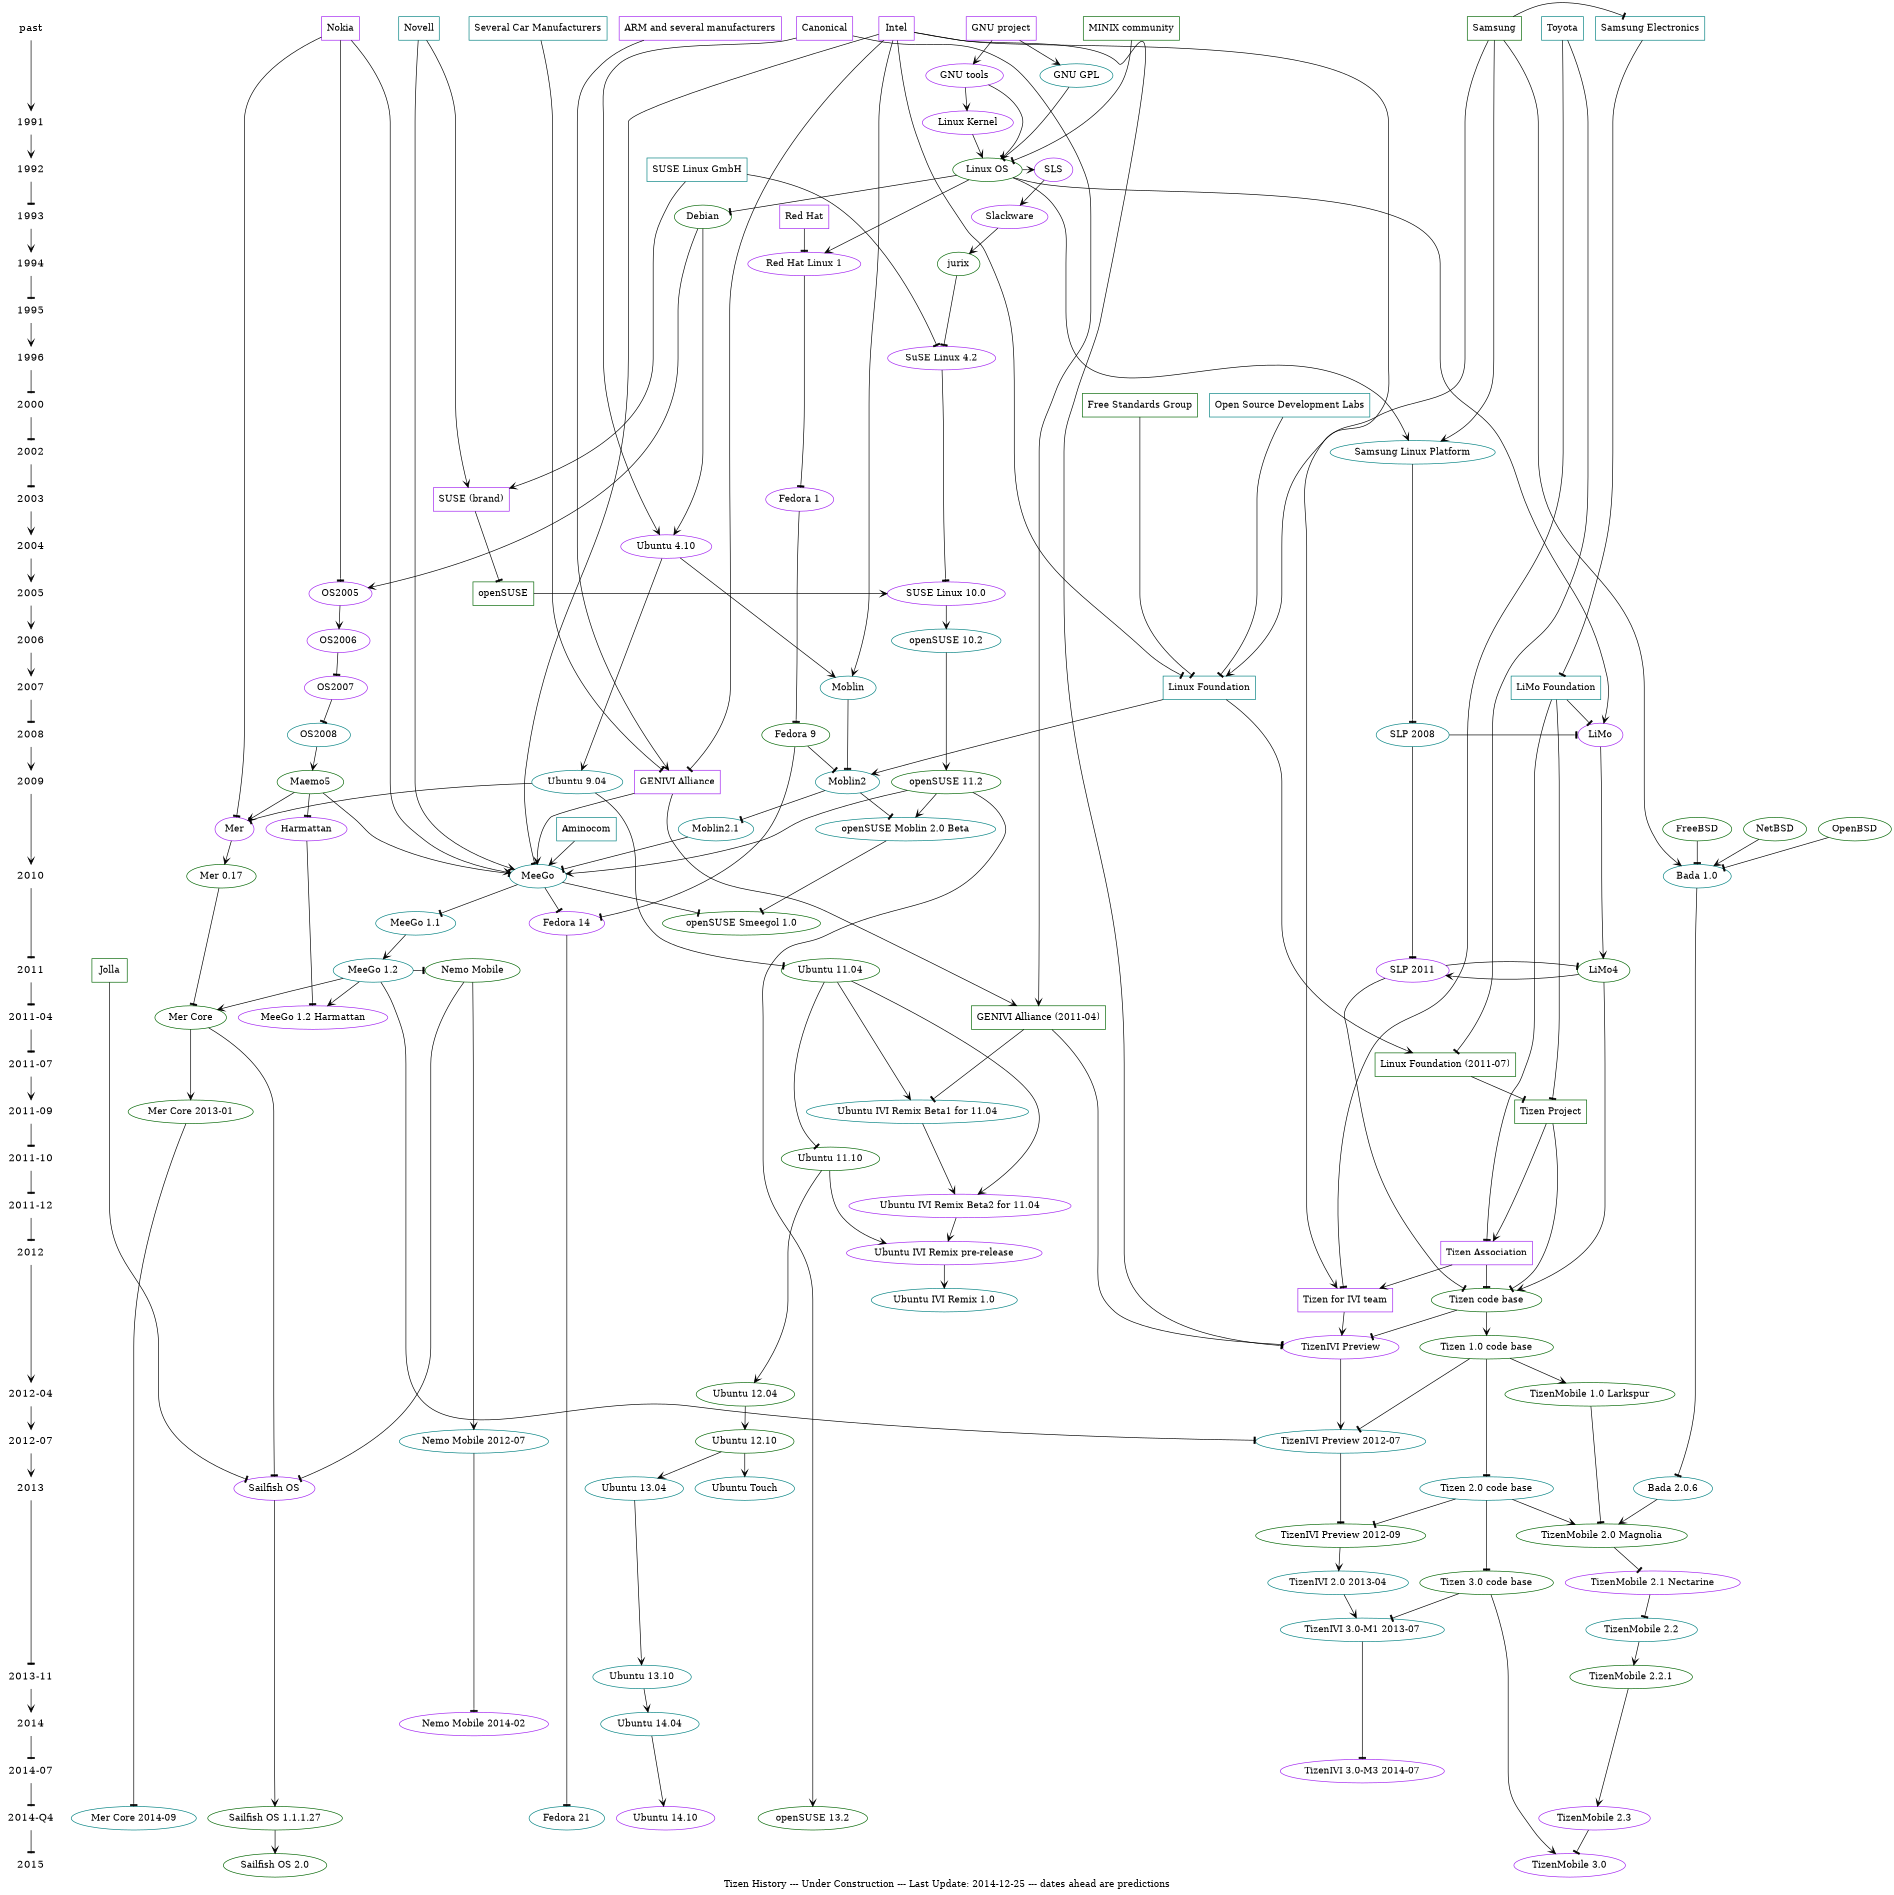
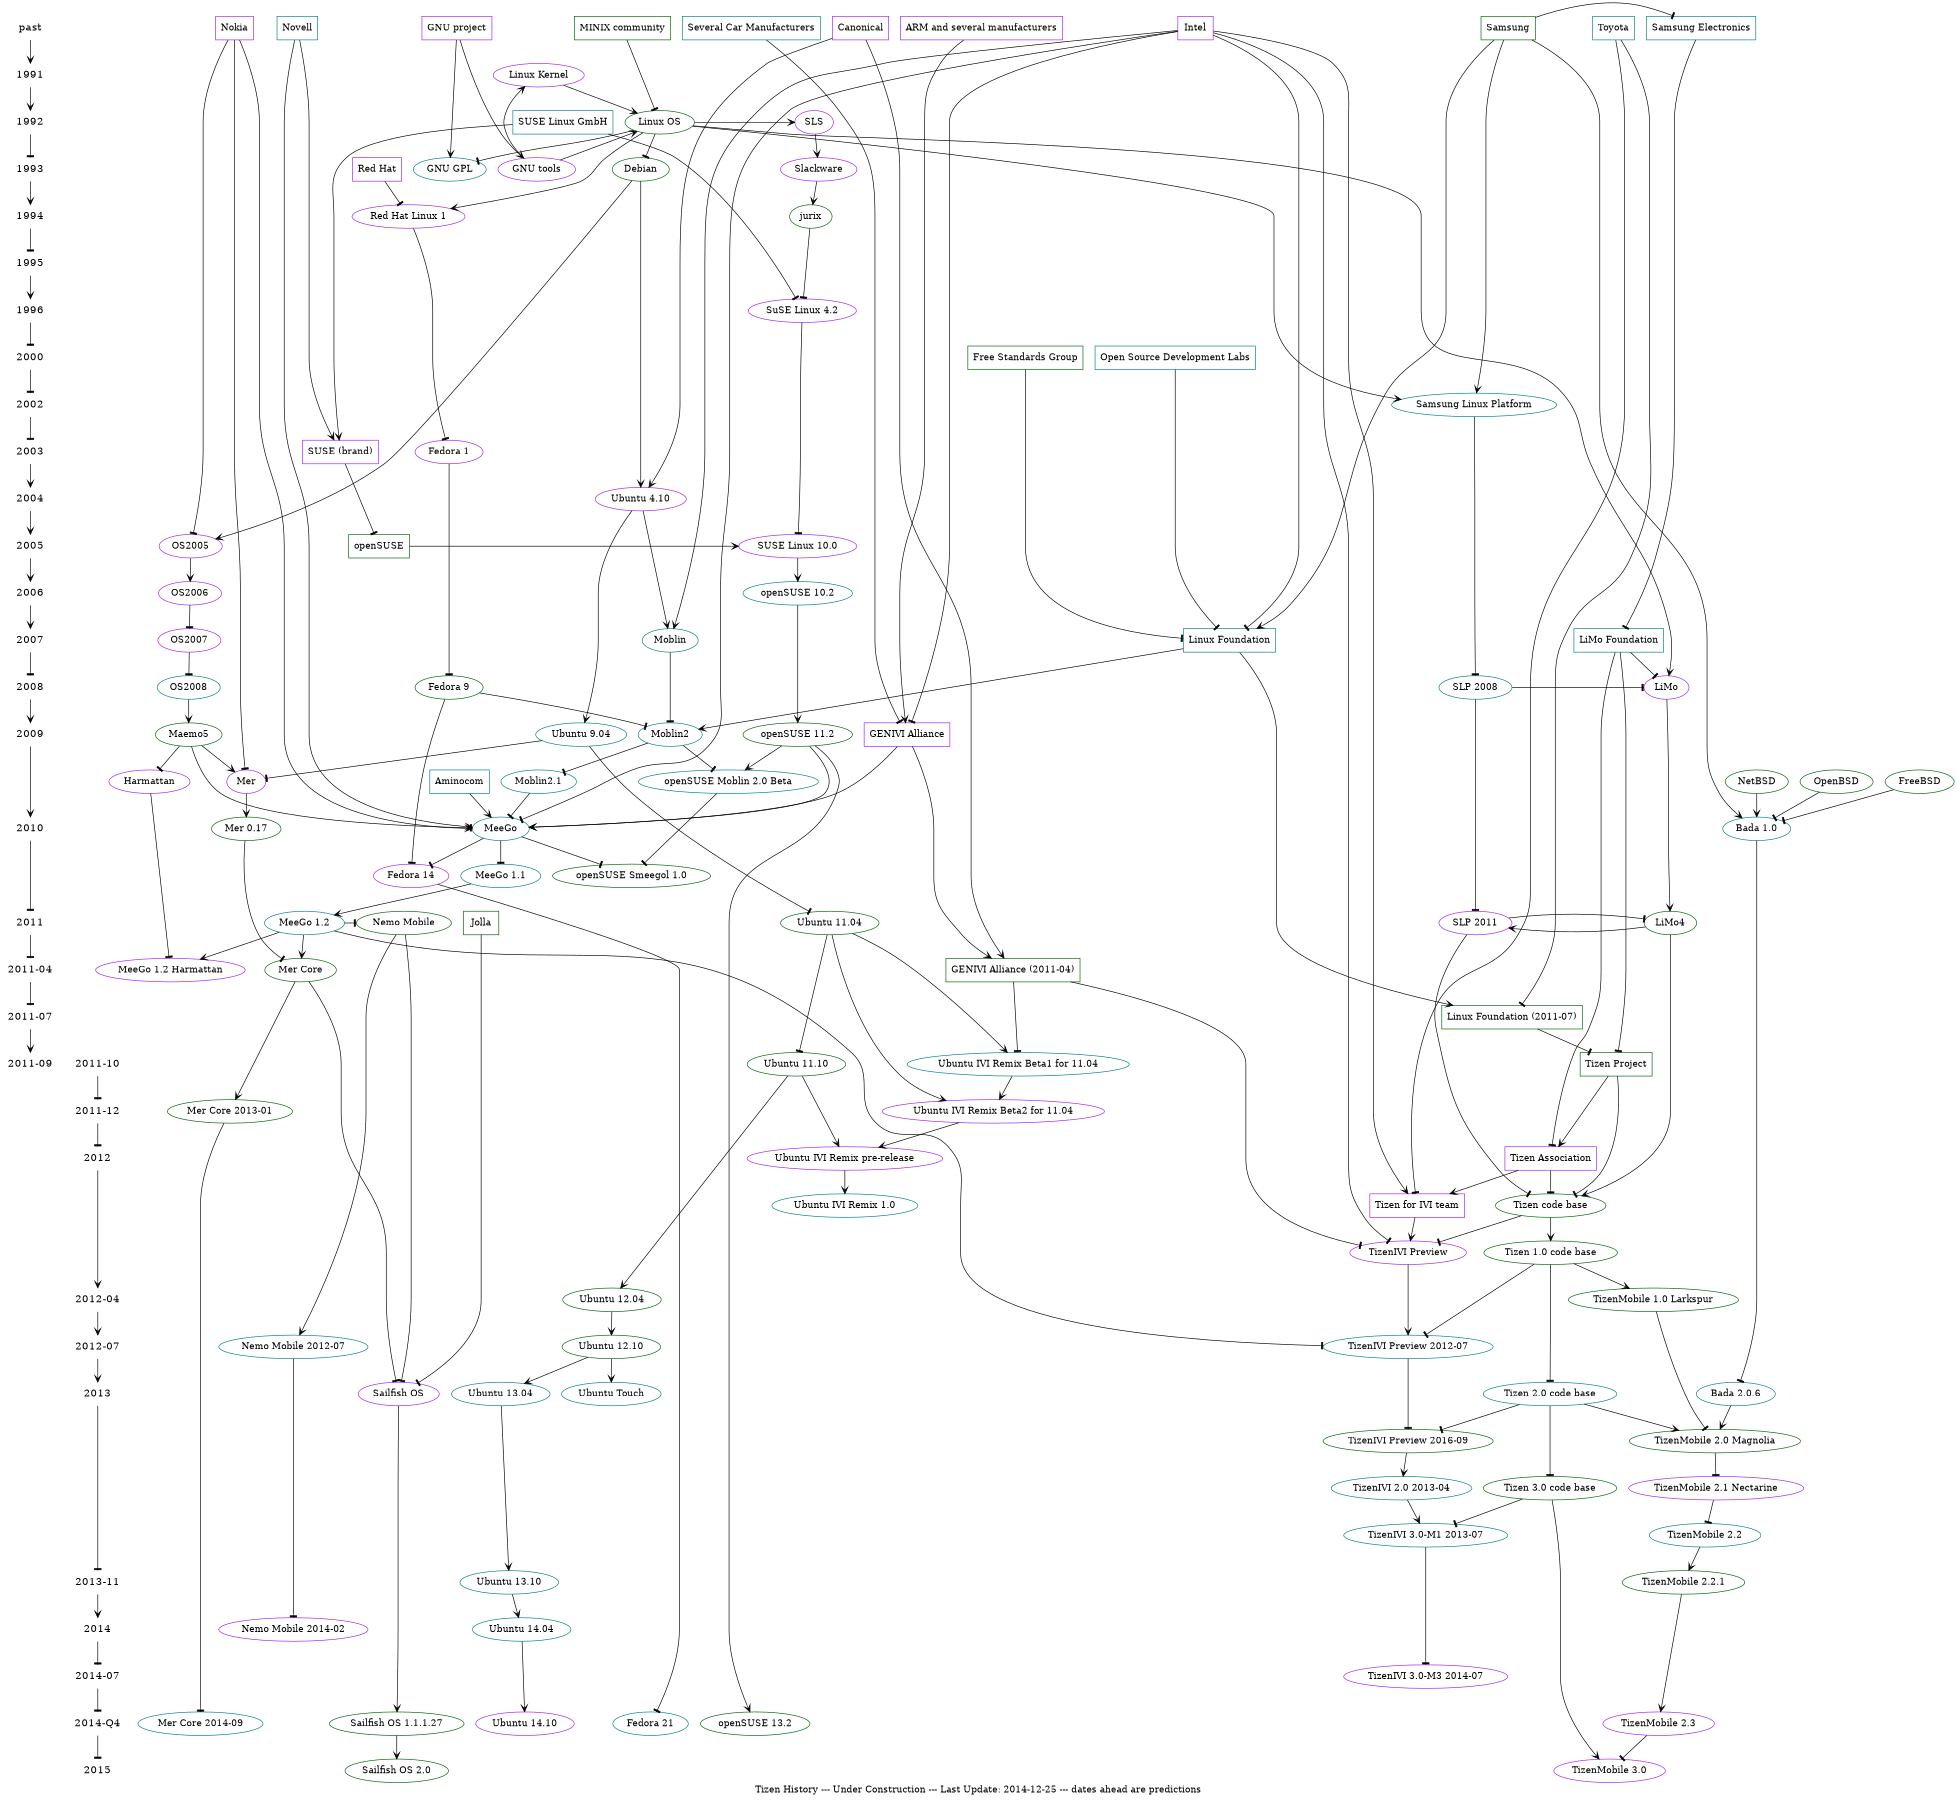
(1040, 125) -> (557, 146)
(31, 1134) -> none
(1341, 1536) -> (1408, 1441)
